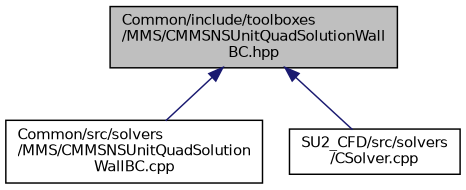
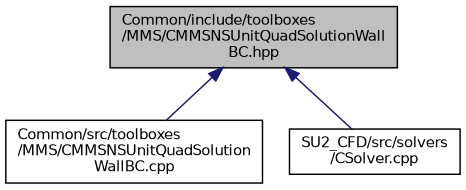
(134, 152) -> (134, 152)
